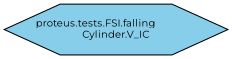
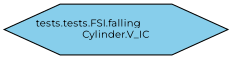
(116, 30) -> (116, 30)
